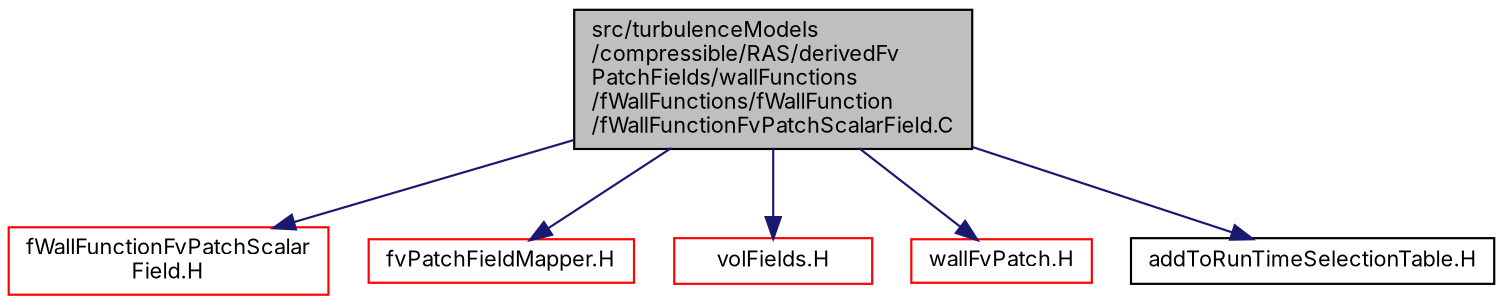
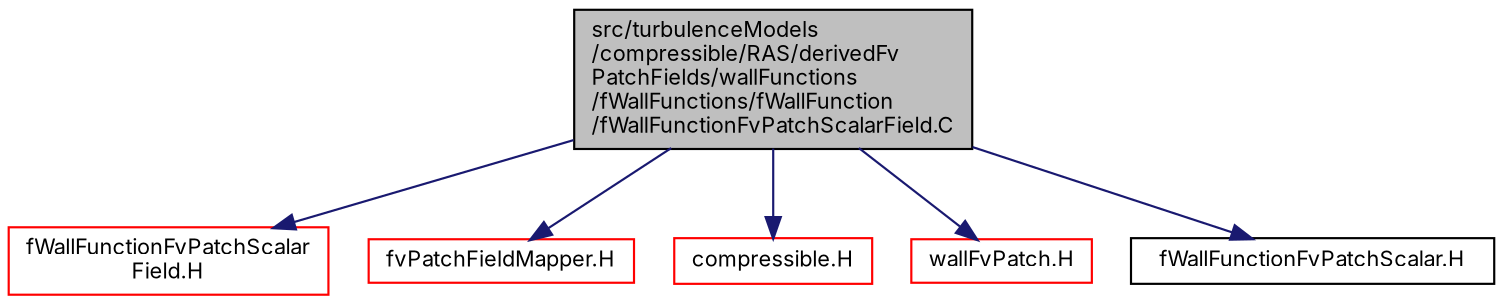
(773, 261) -> (773, 261)
(1313, 261) -> (1313, 261)
